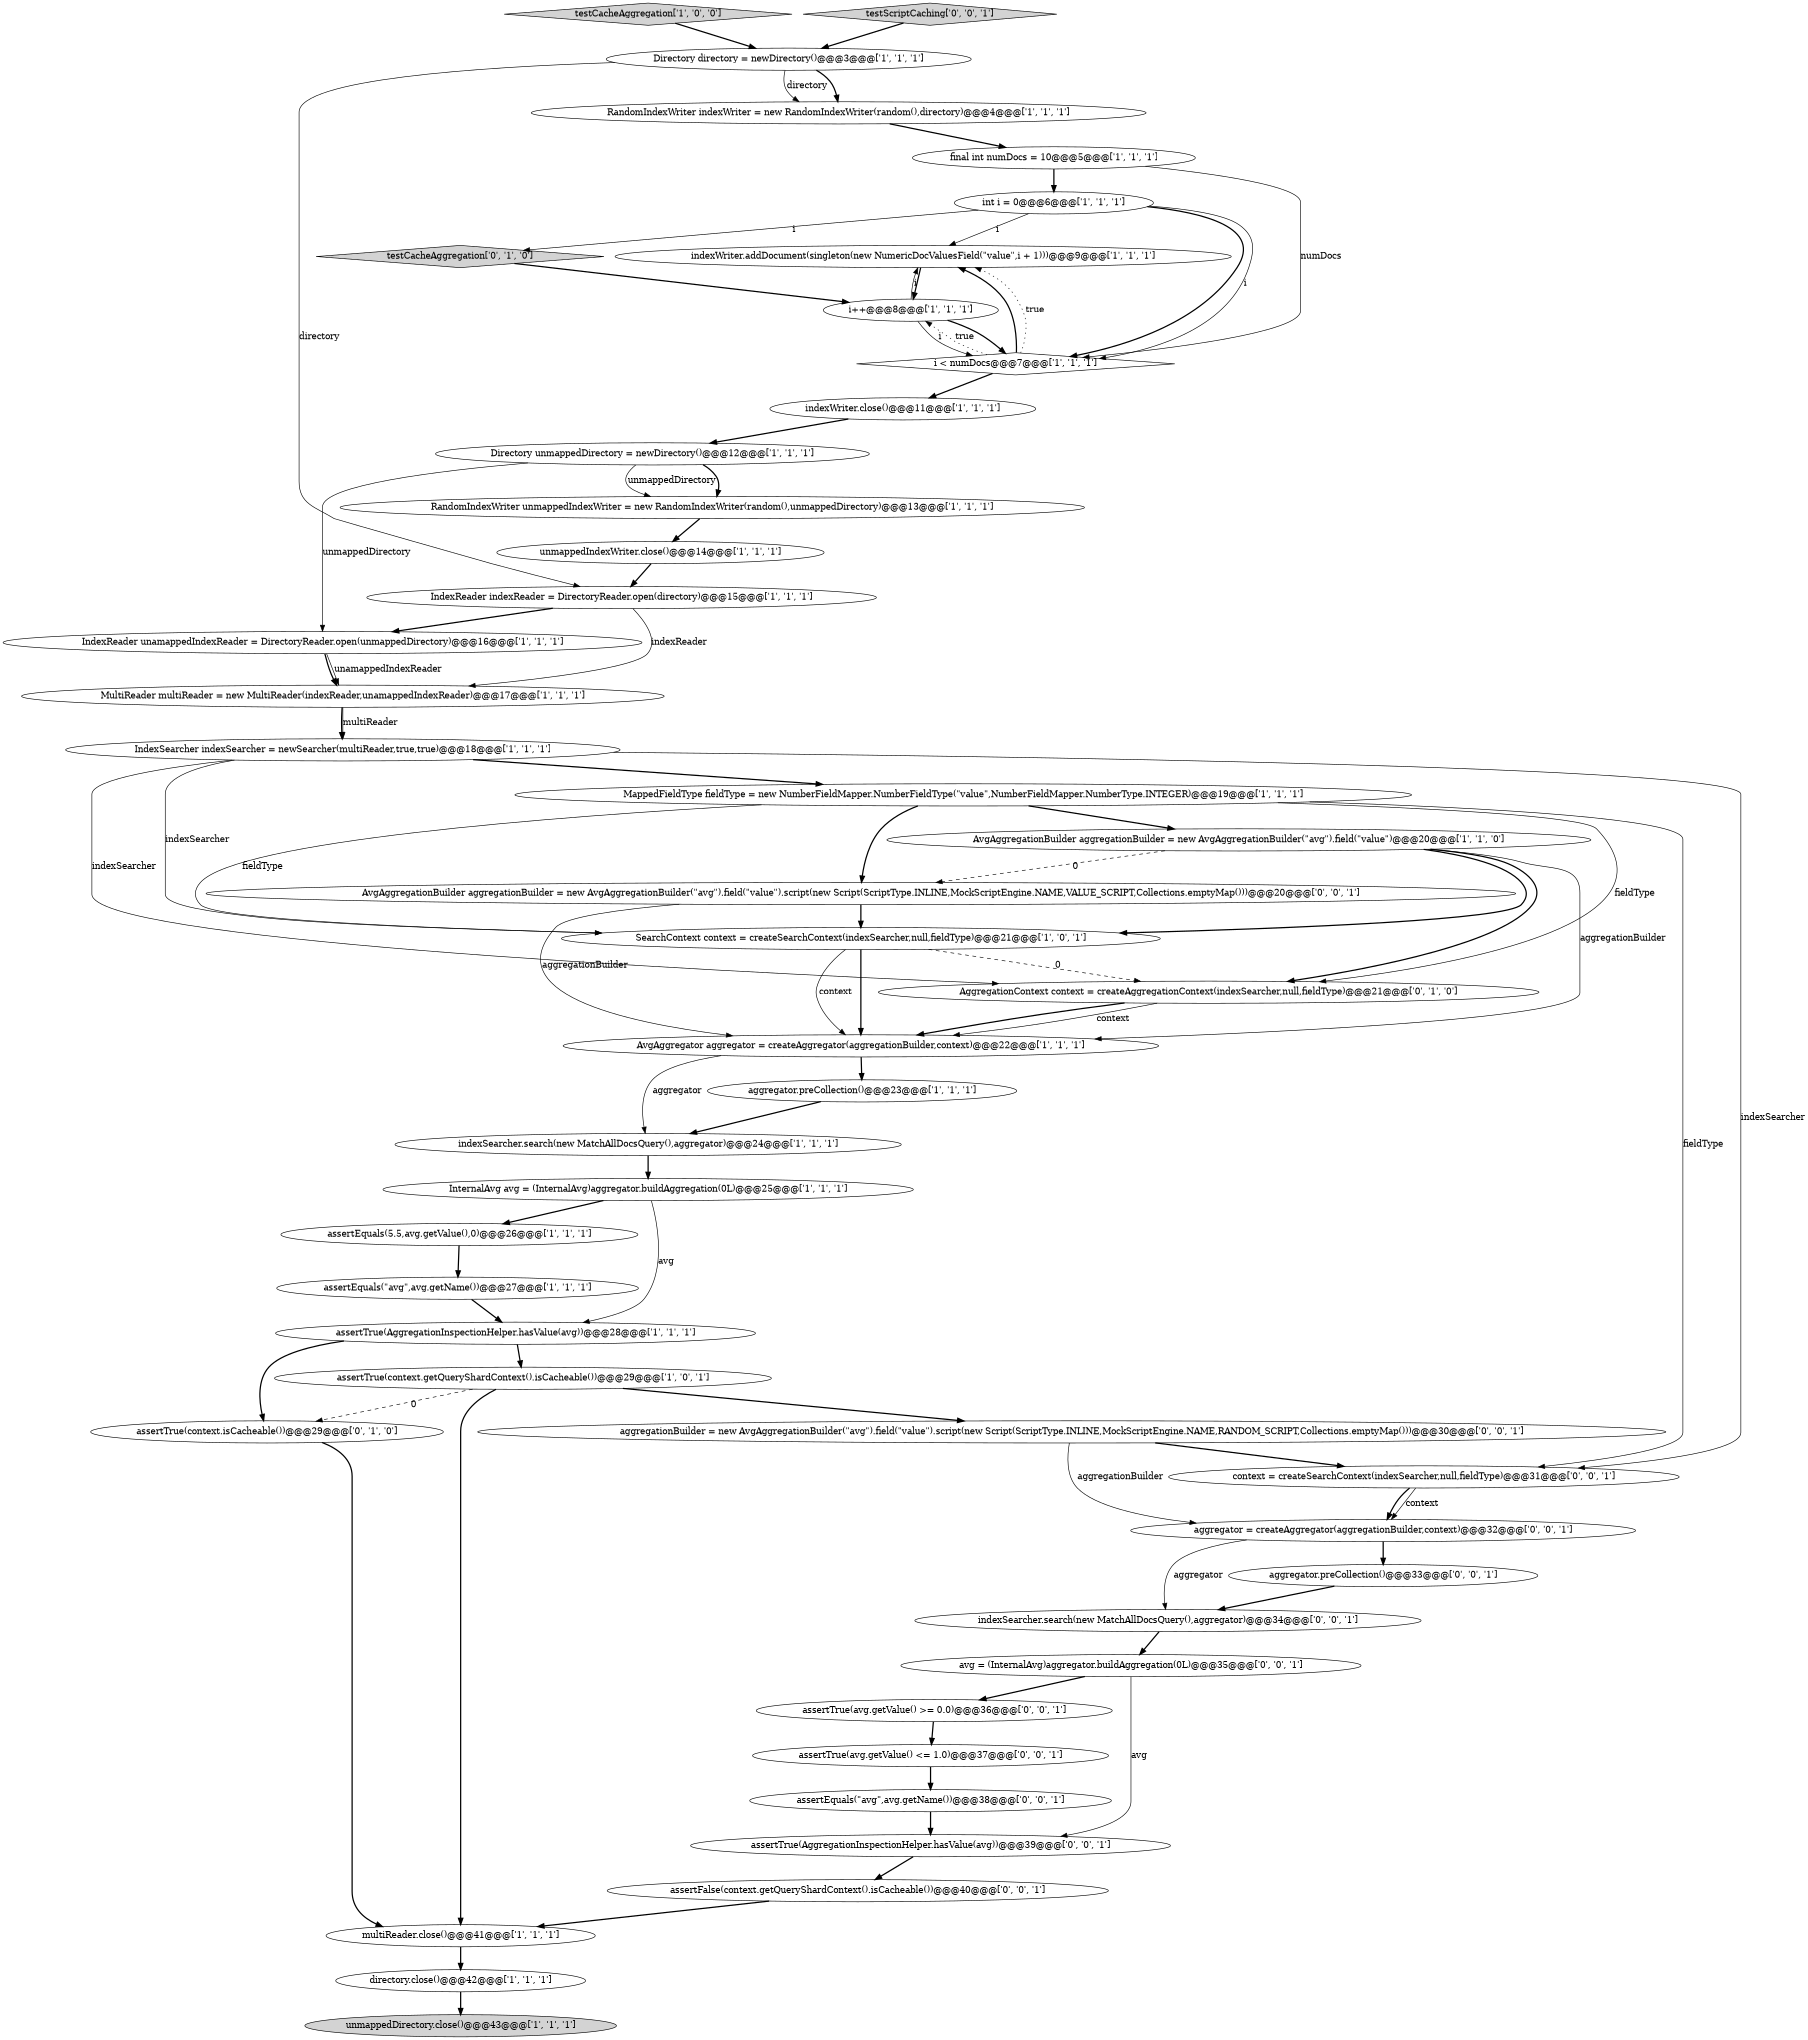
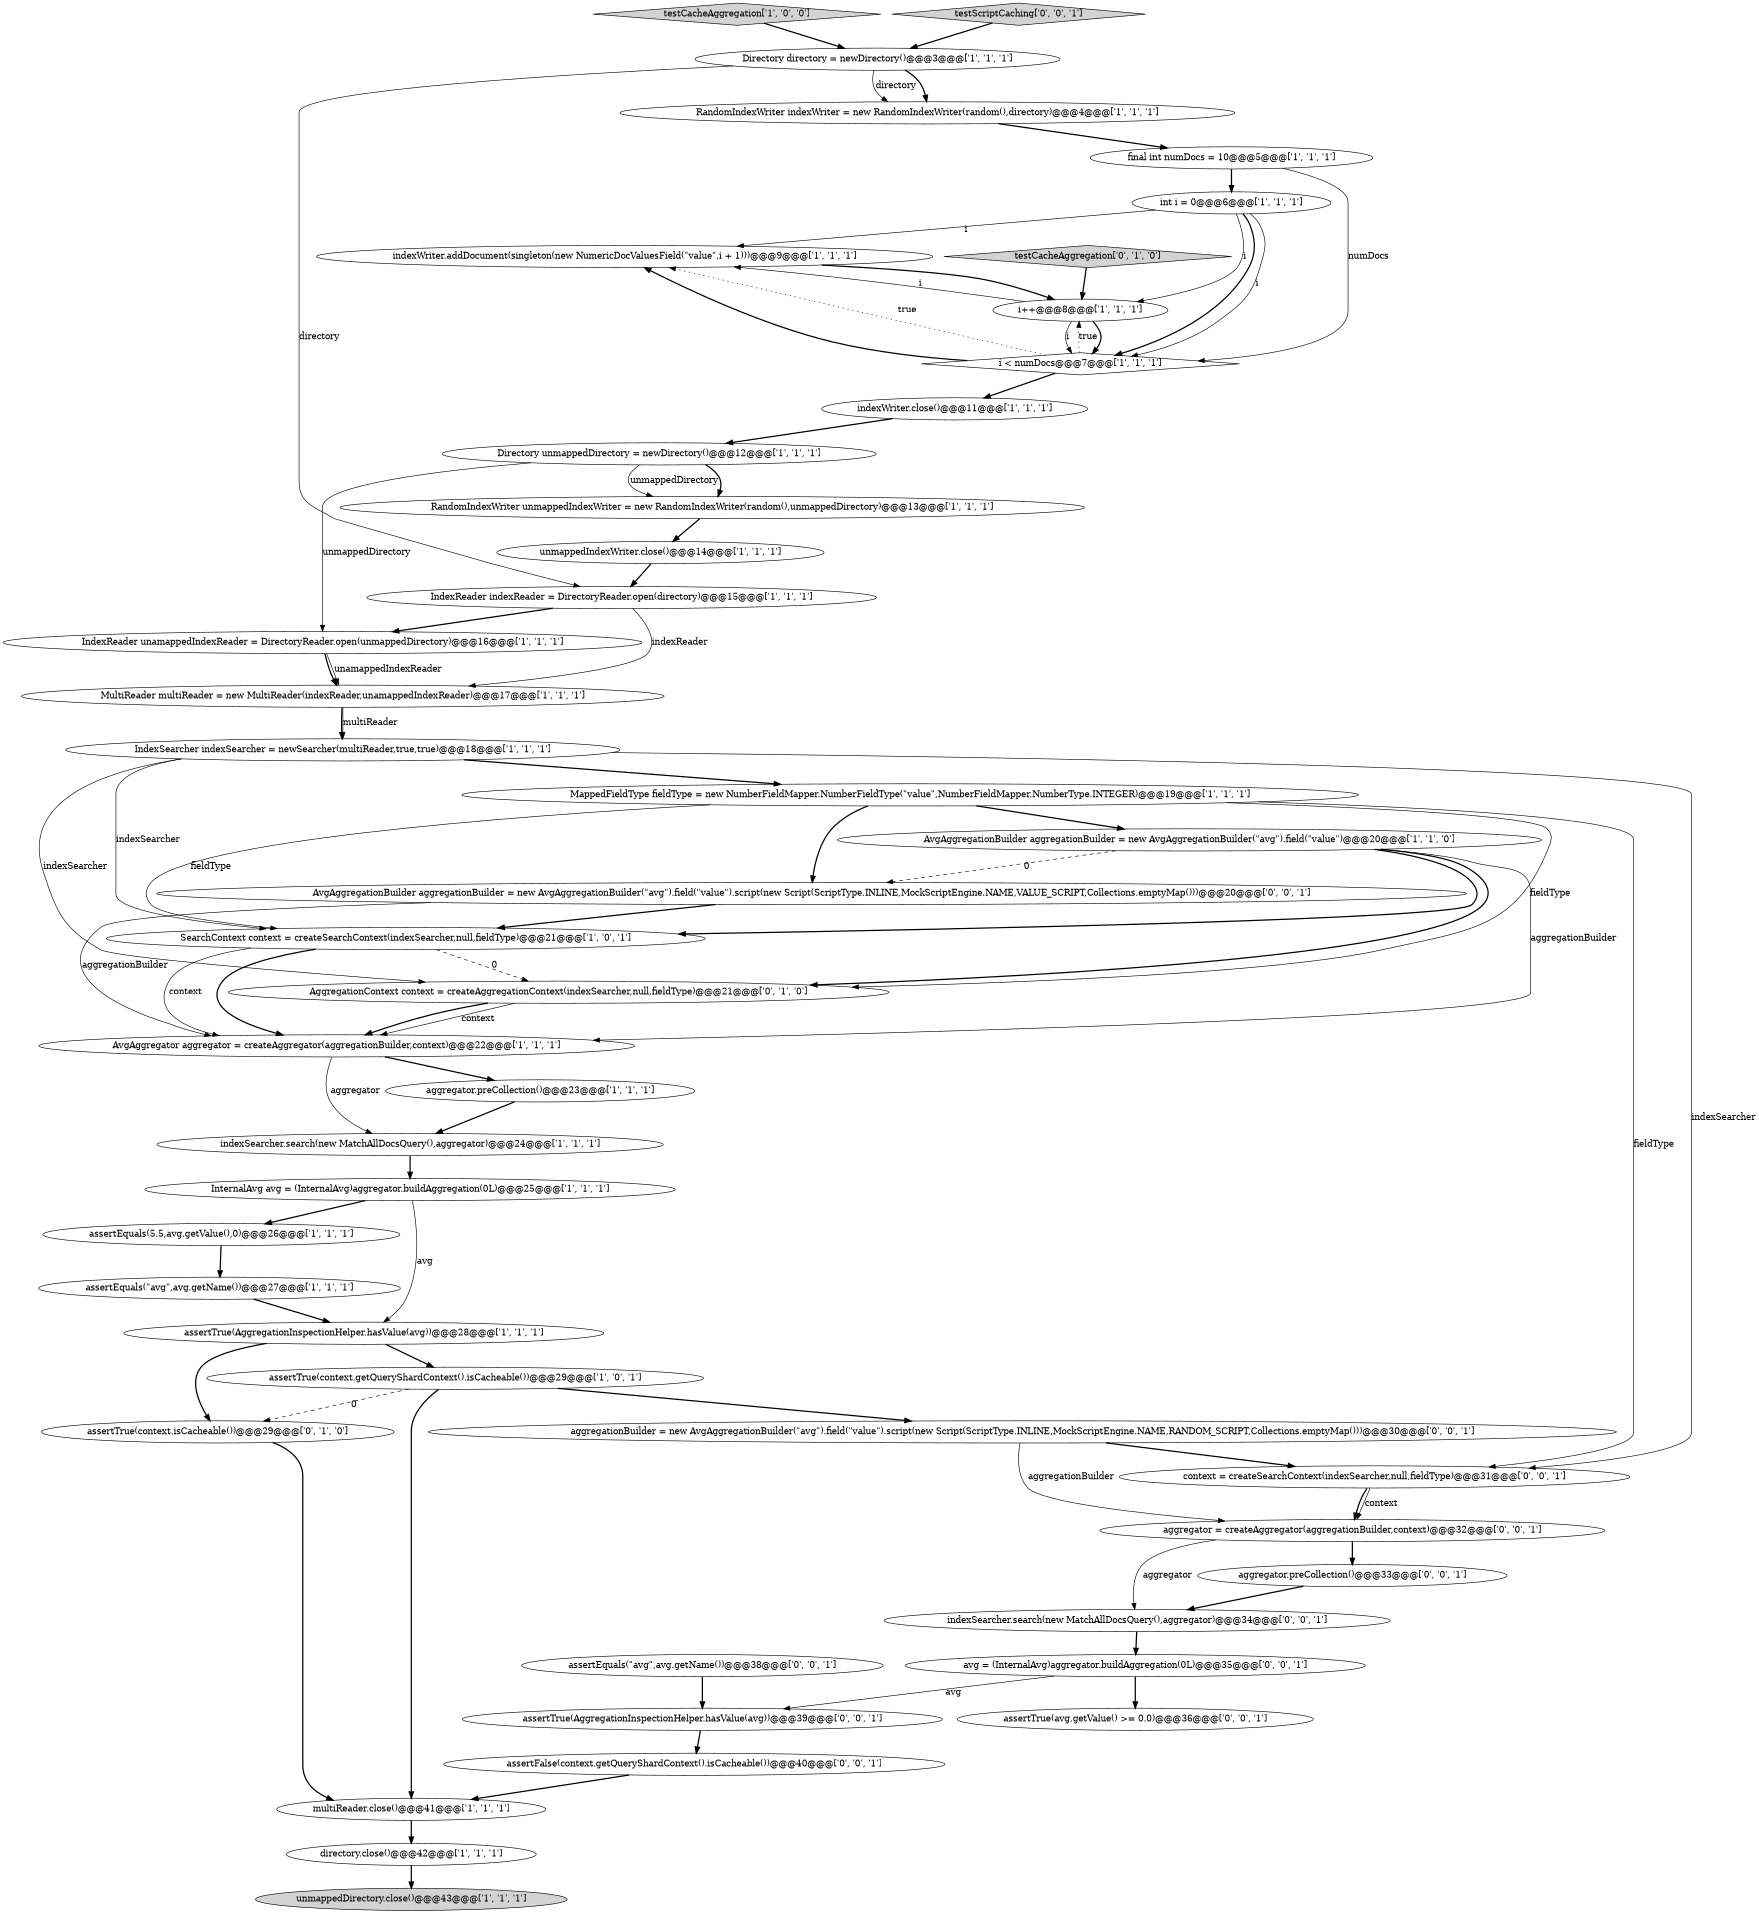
(754, 230) -> (1219, 280)
(931, 1756) -> none
